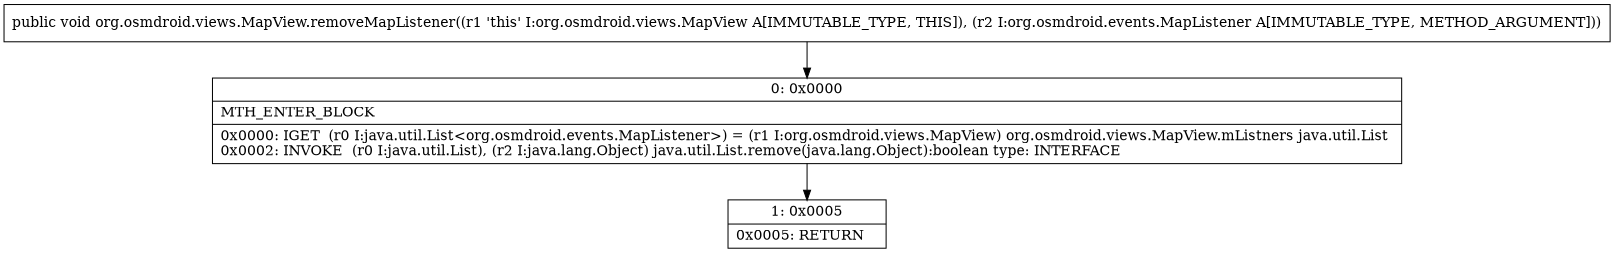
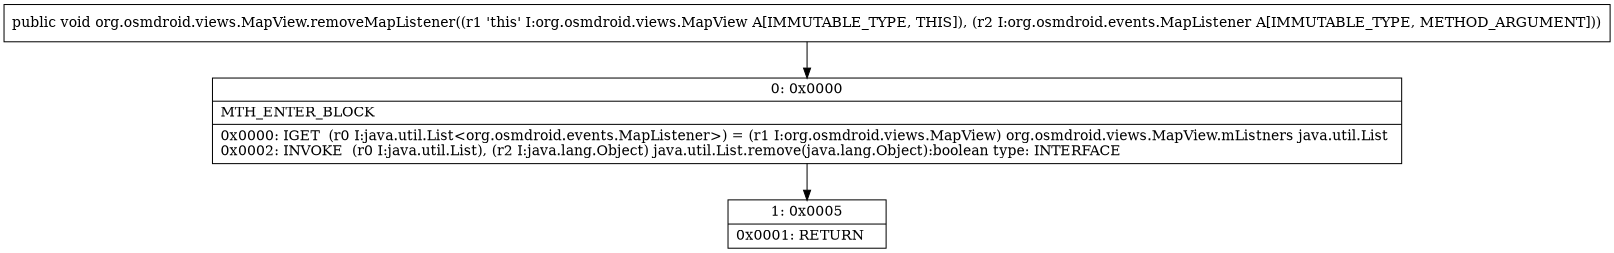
(807, 236) -> (807, 236)
